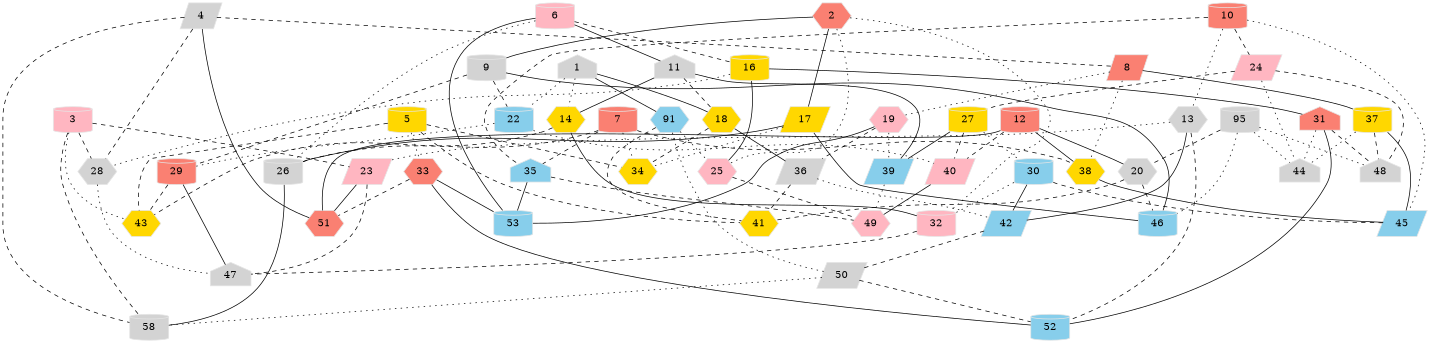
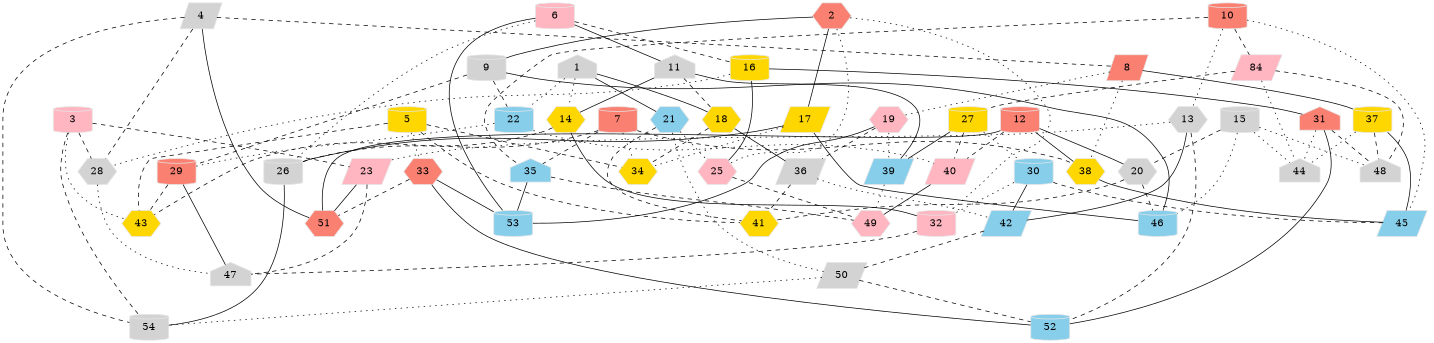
(1256, 68) -> (1256, 68)
(670, 120) -> (670, 120)
(1240, 120) -> (1240, 120)
(149, 327) -> (149, 327)
